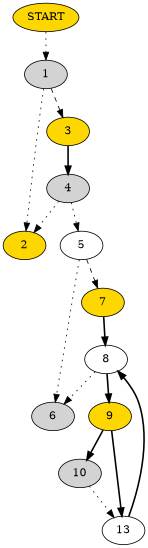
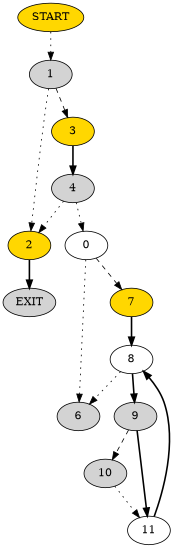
(82, 245) -> (86, 245)
none -> (29, 302)
(110, 416) -> (135, 416)
(97, 441) -> (122, 441)
(124, 530) -> (149, 530)
